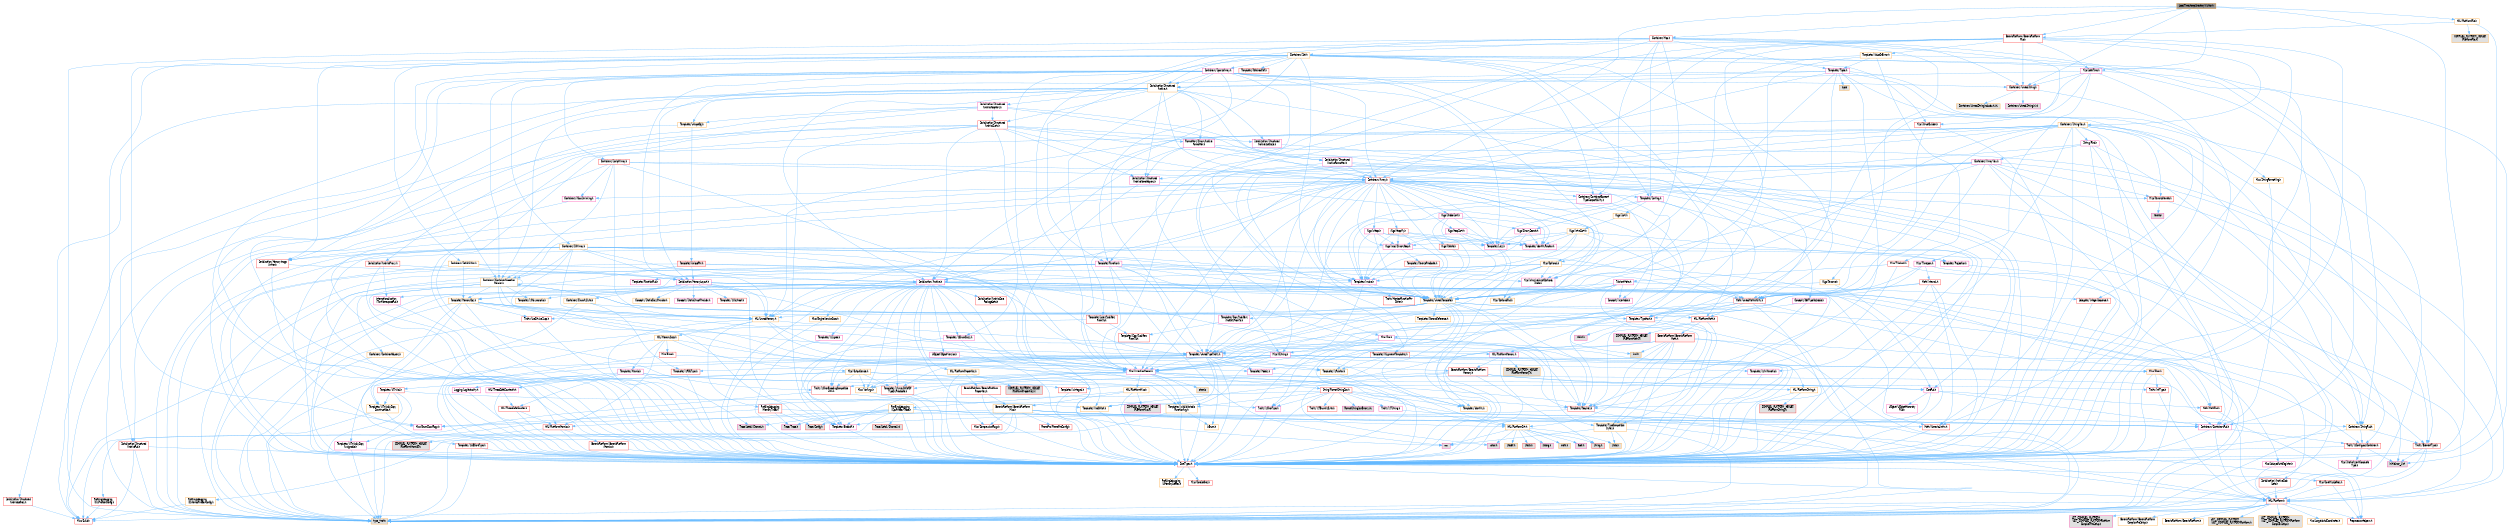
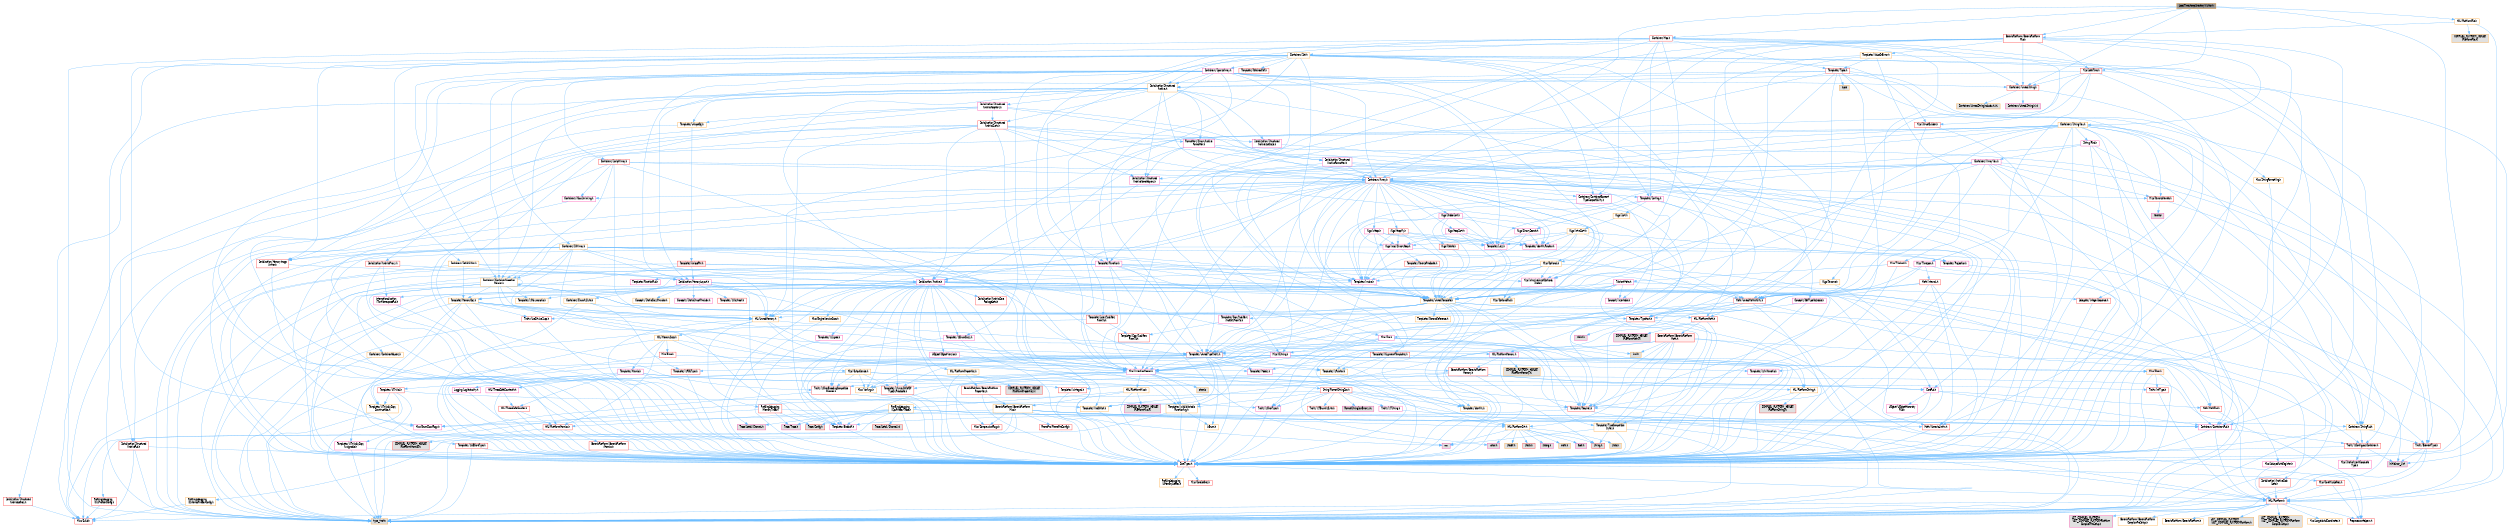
(1838, 71) -> (1838, 71)
(2091, 71) -> (2091, 71)
(1399, 301) -> none
none -> (1585, 355)
(831, 390) -> (831, 390)
(1613, 436) -> (1605, 436)
